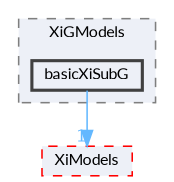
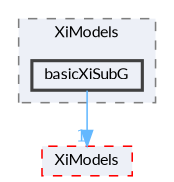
(87, 33) -> (87, 33)
